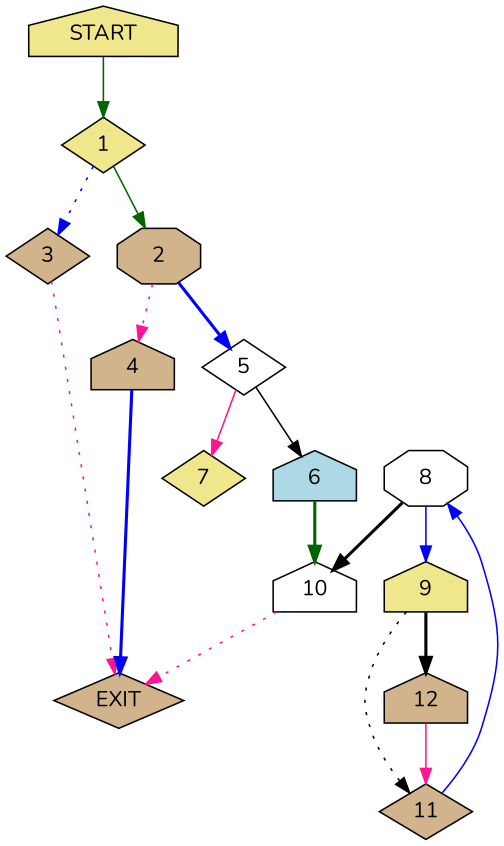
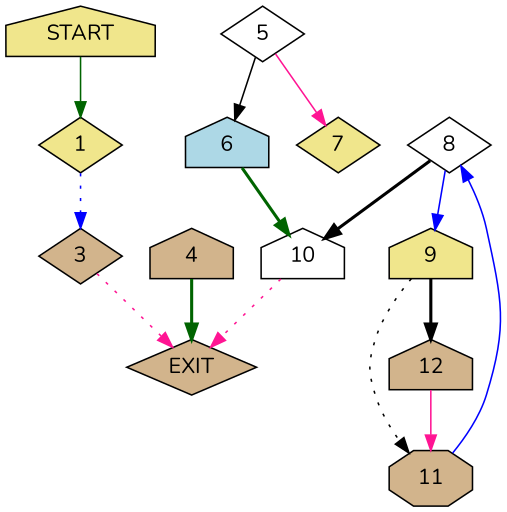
(159, 256) -> none
(426, 478) -> (449, 145)
(126, 524) -> (192, 301)
(426, 812) -> (431, 478)
